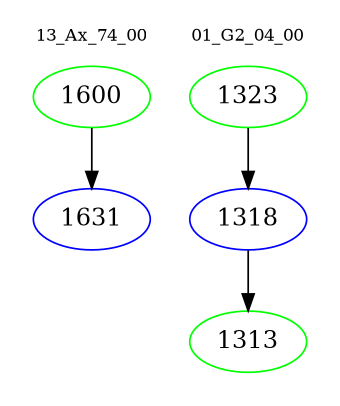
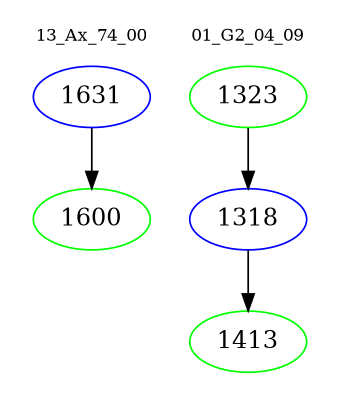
(248, 37) -> (248, 37)
(92, 150) -> (92, 150)
(248, 342) -> (248, 342)
